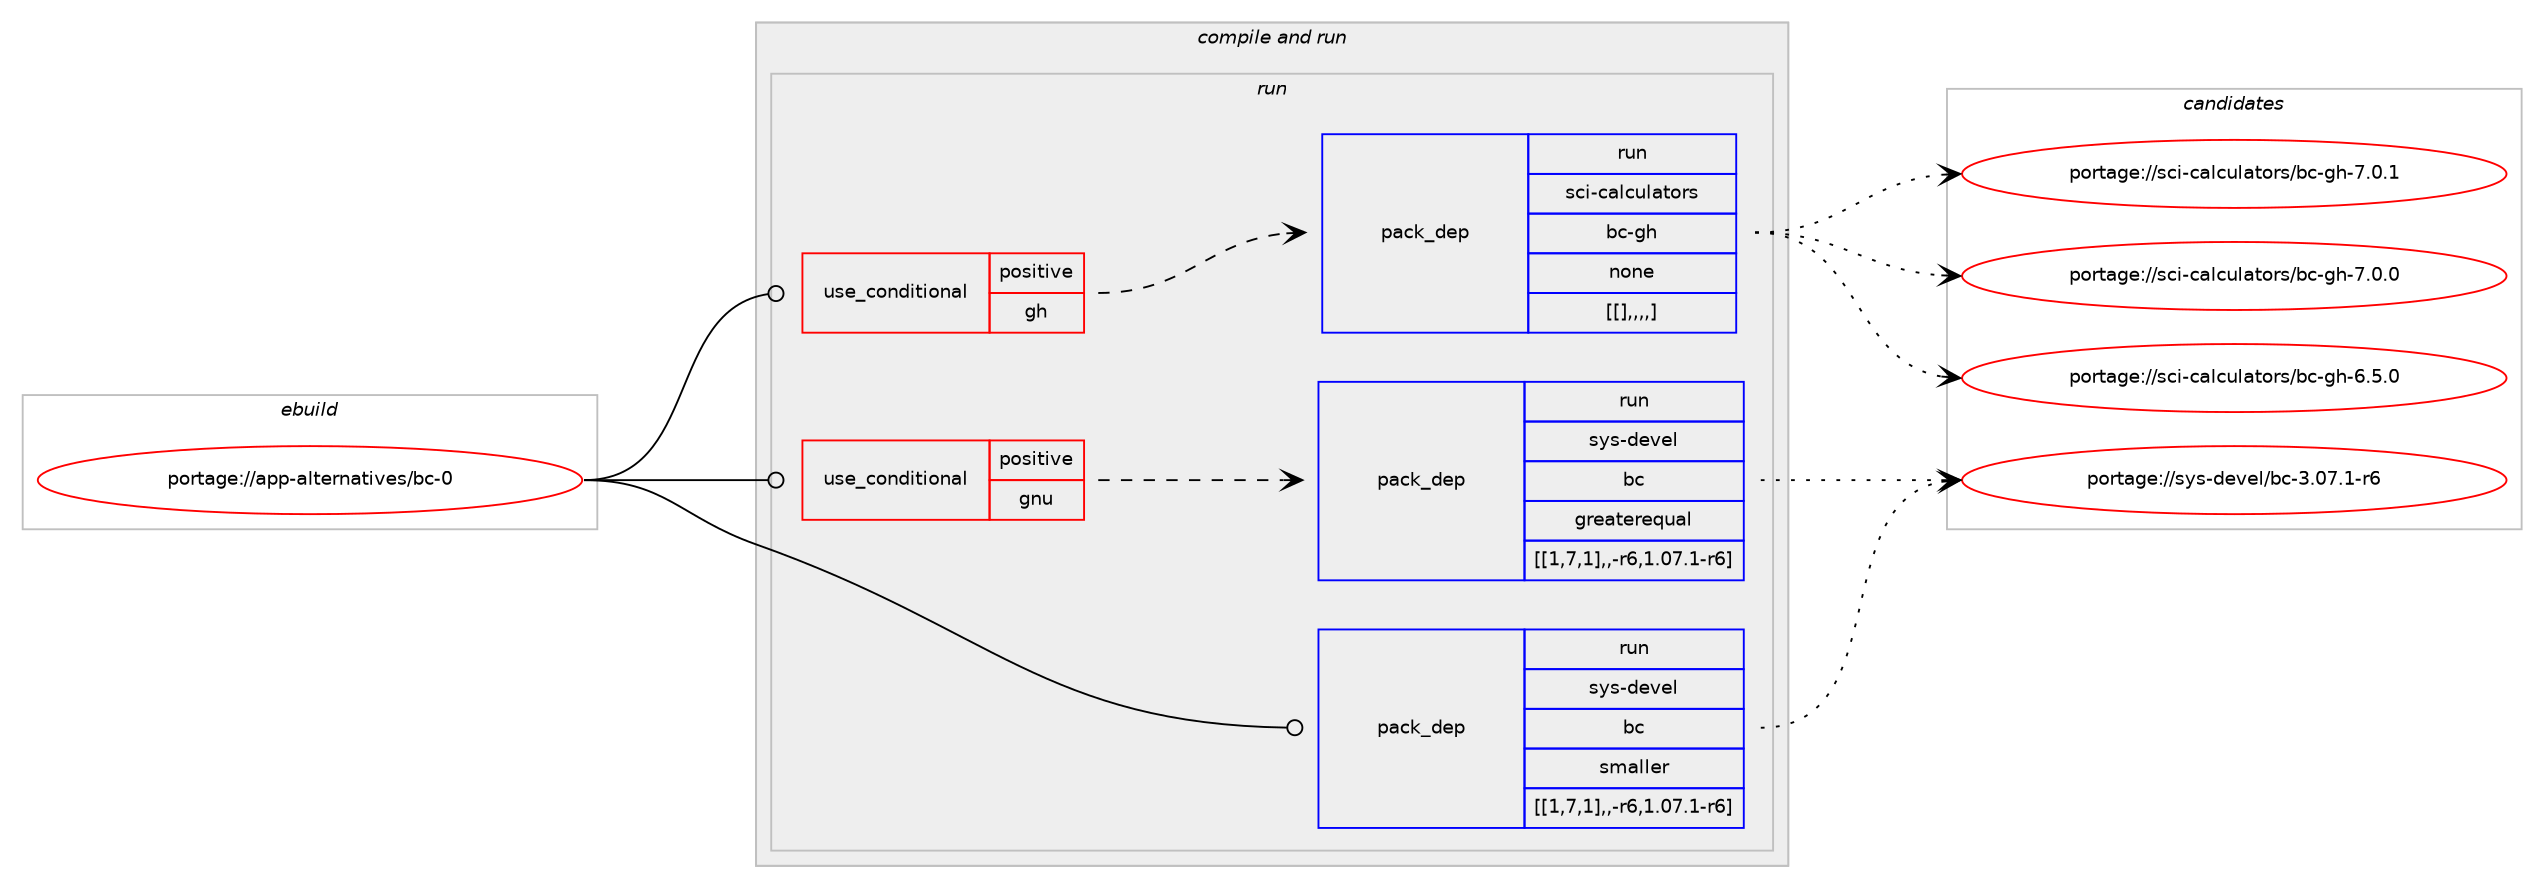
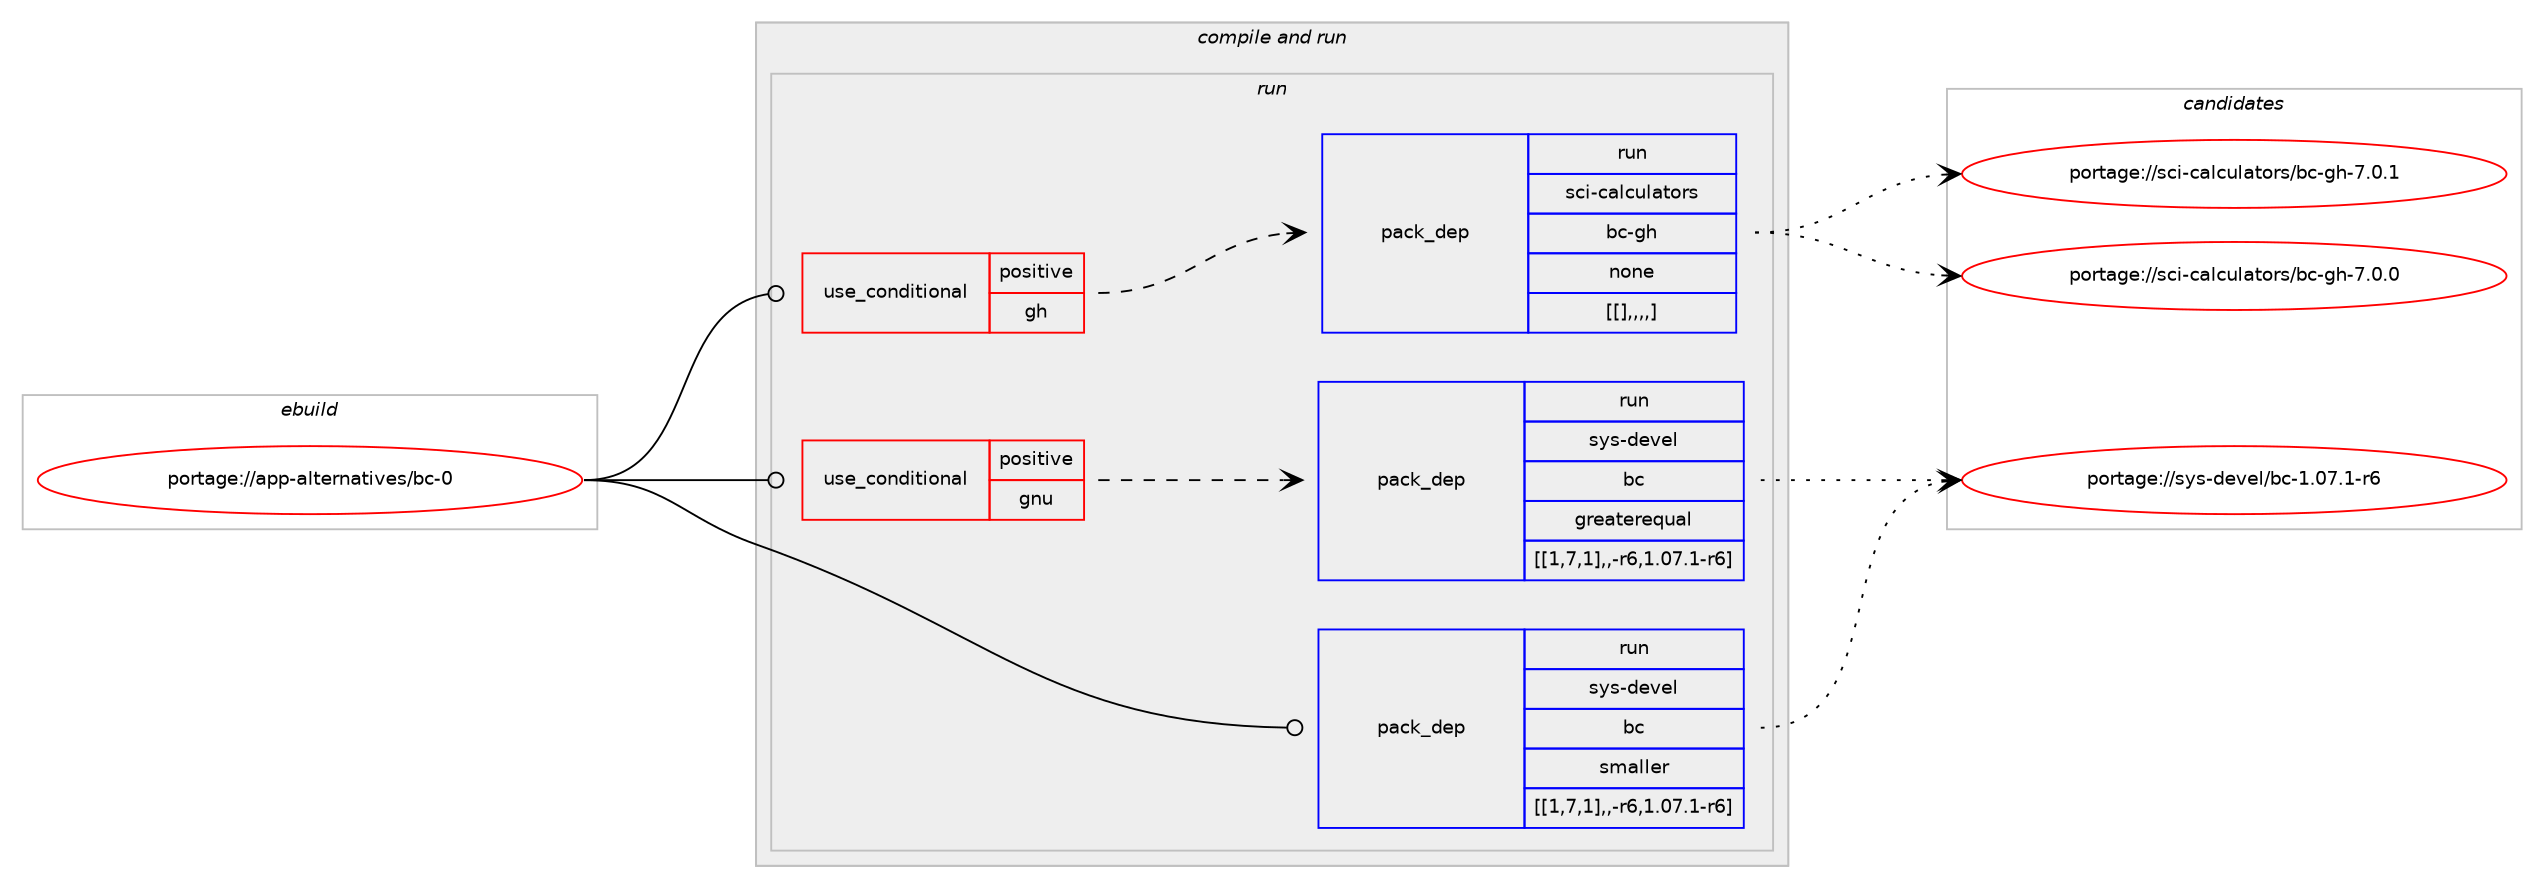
(2234, 378) -> none
(2234, 480) -> (2234, 480)
